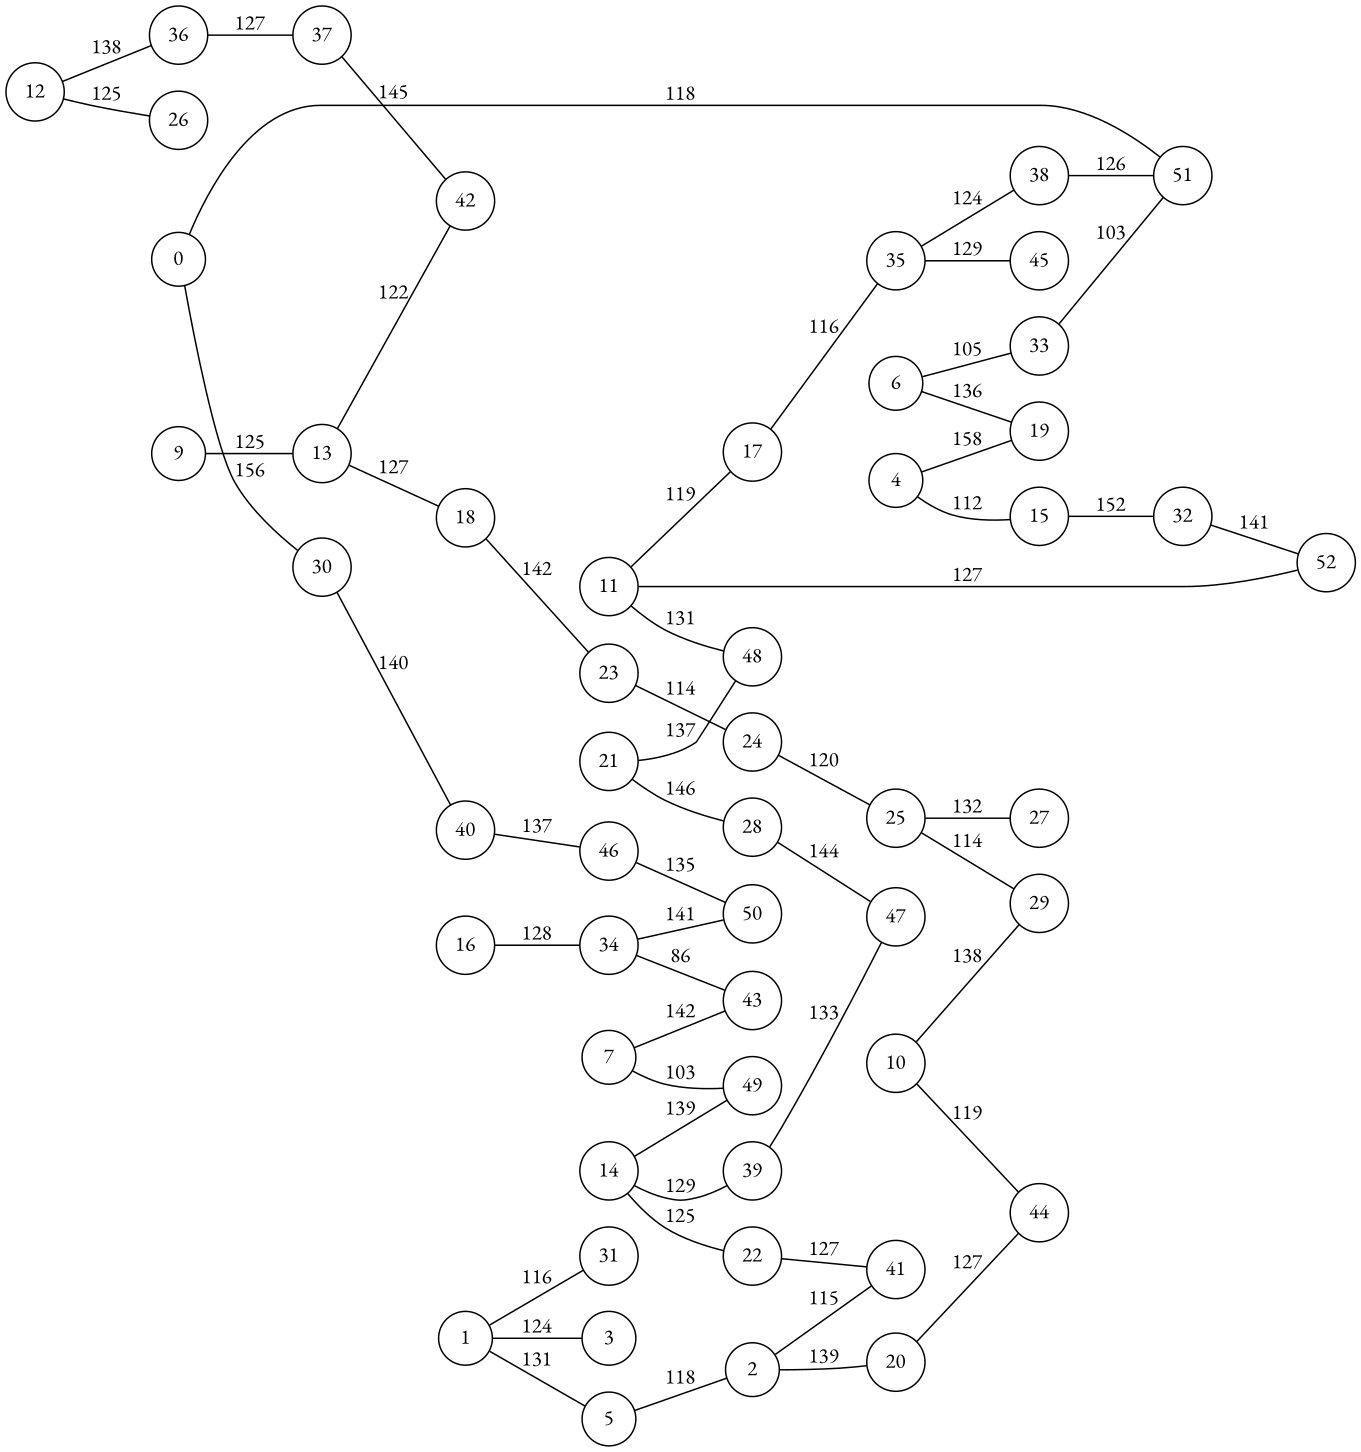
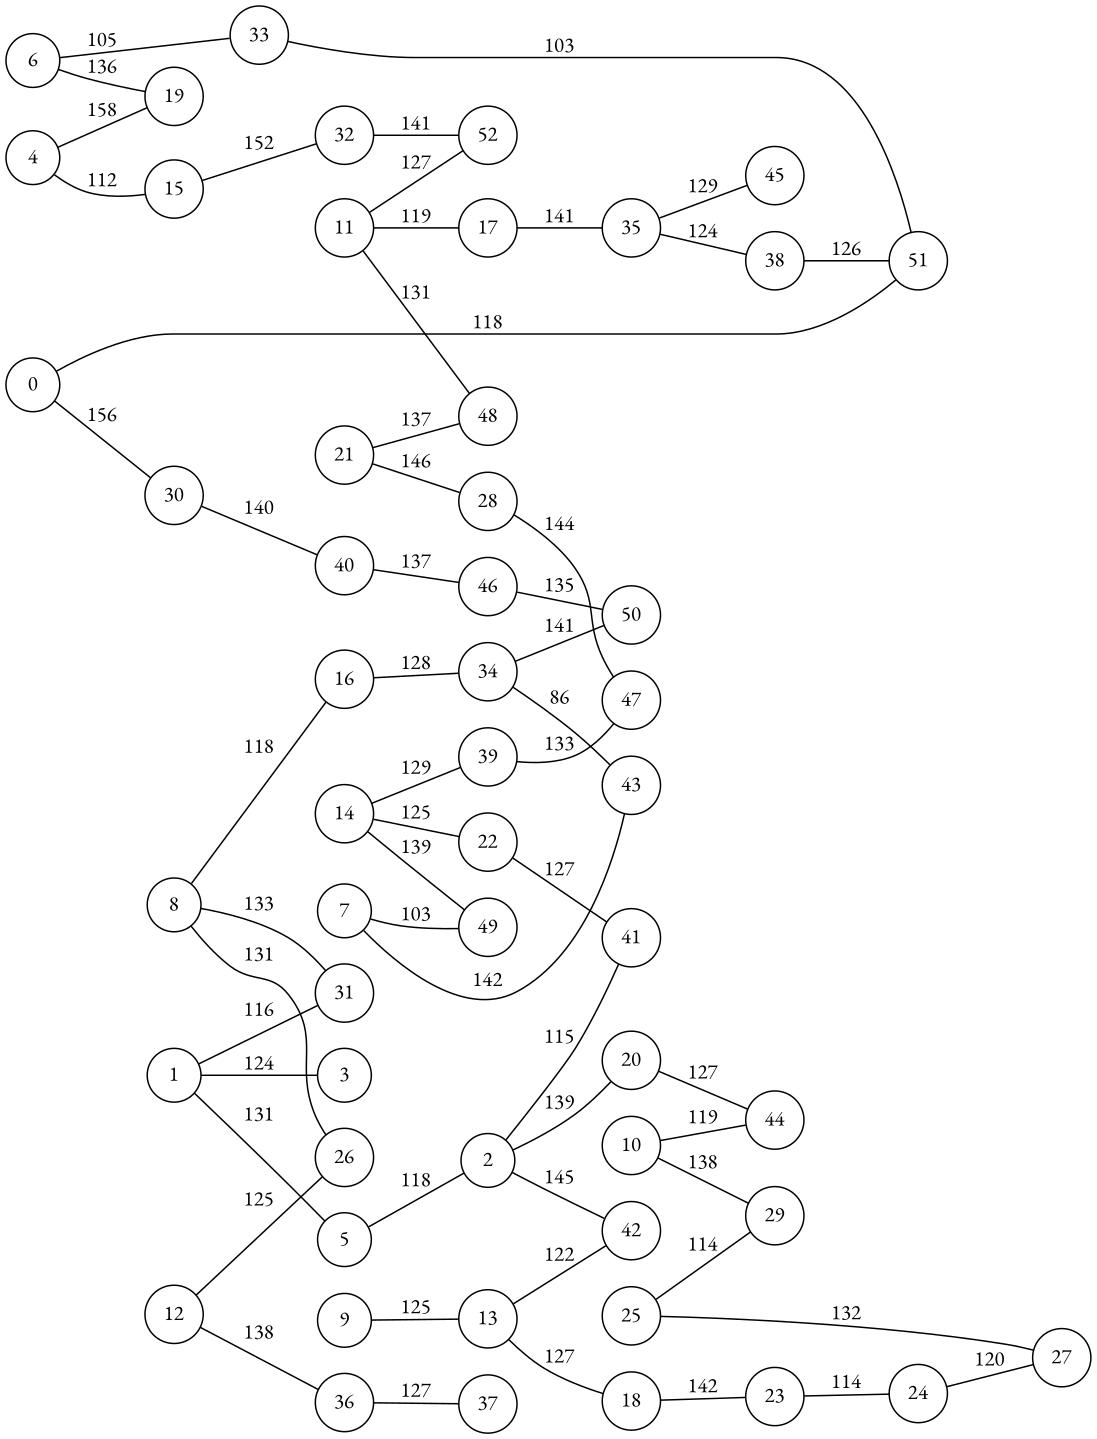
(394, 118) -> (558, 1196)
(824, 327) -> (560, 217)
(824, 780) -> (990, 1376)
none -> (174, 905)
